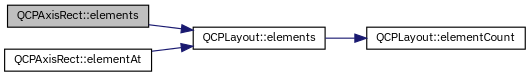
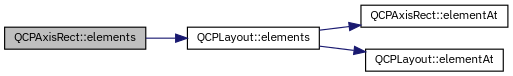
(446, 38) -> (434, 60)
(167, 49) -> (334, 28)
